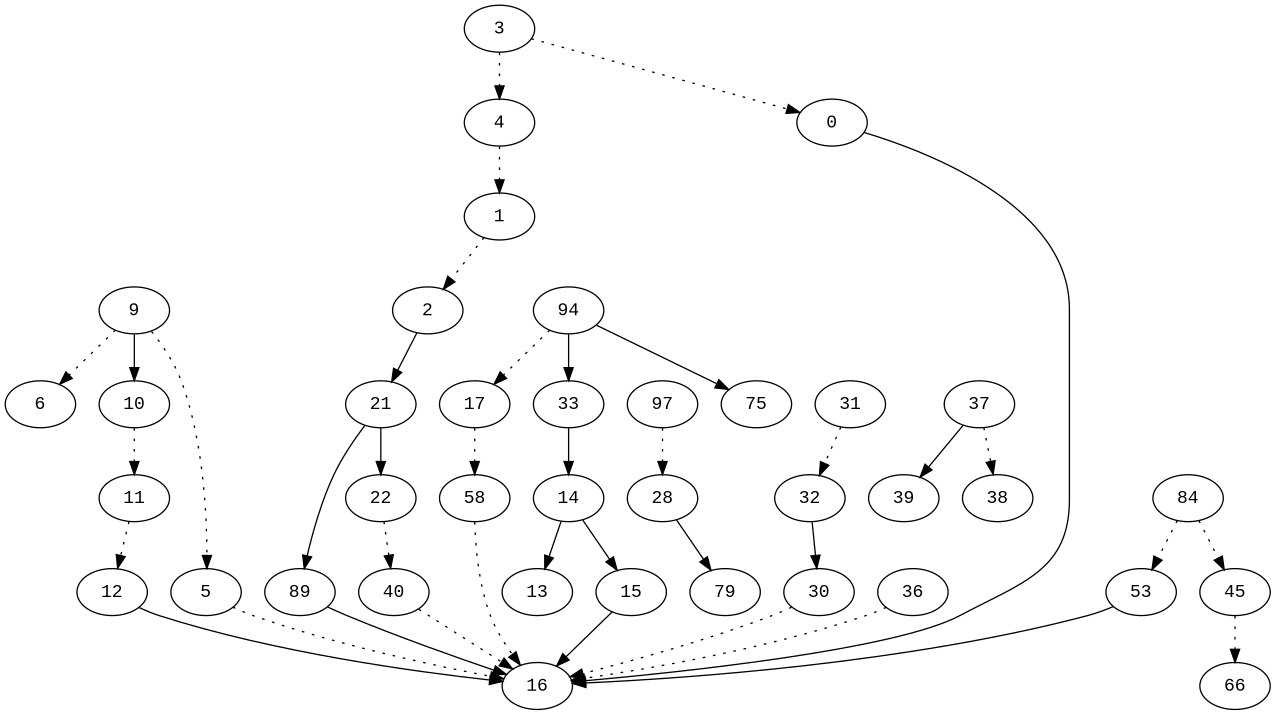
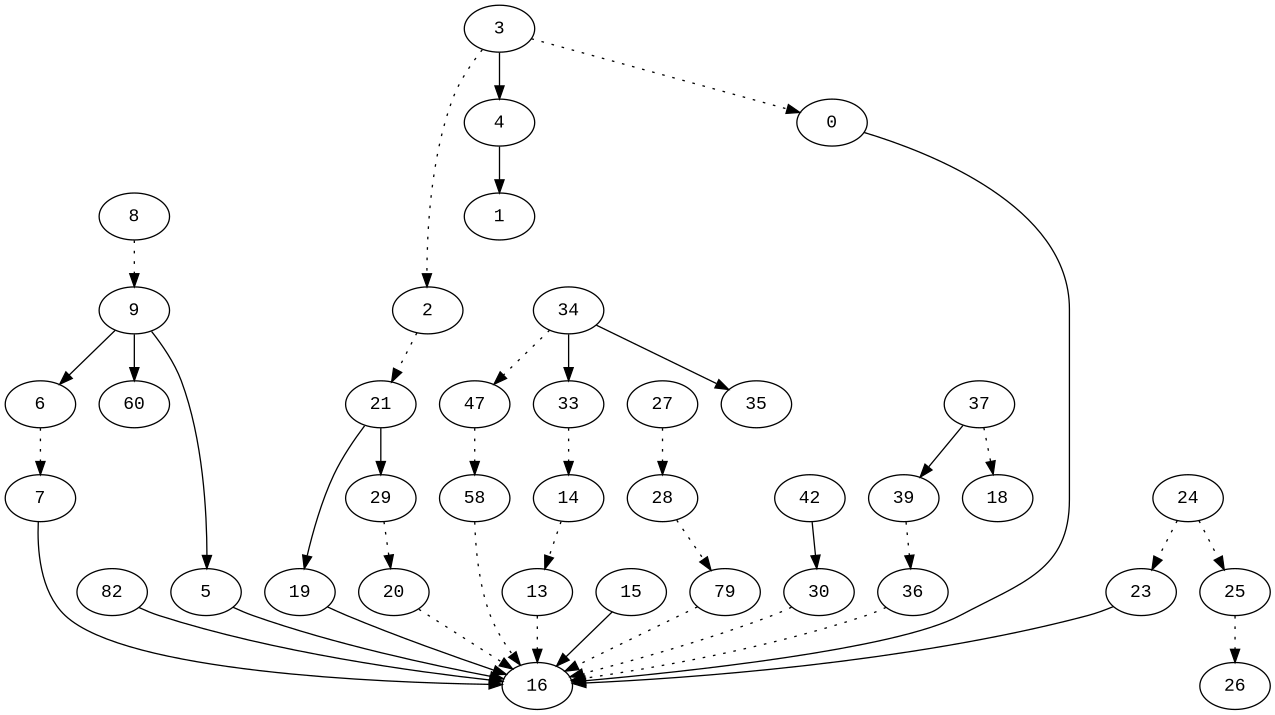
(499, 69) -> (499, 69)
(499, 163) -> (499, 163)
none -> (134, 216)
(468, 258) -> (437, 157)
(569, 310) -> (569, 310)
(407, 351) -> (407, 351)
(92, 353) -> (92, 353)
(134, 404) -> (134, 404)
(475, 404) -> (475, 404)
(663, 404) -> (663, 404)
(756, 404) -> (756, 404)
(850, 404) -> none
(197, 438) -> (197, 438)
(569, 445) -> (569, 445)
none -> (40, 498)
(134, 498) -> none
(381, 498) -> (381, 498)
(810, 498) -> (810, 498)
(998, 498) -> (998, 498)
(1188, 498) -> (1188, 498)
(555, 539) -> (555, 539)
none -> (908, 539)
(596, 540) -> none
(690, 540) -> (690, 540)
(112, 592) -> (112, 592)
(300, 592) -> (300, 592)
(394, 592) -> (394, 592)
(1141, 592) -> (1141, 592)
(1235, 592) -> (1235, 592)
none -> (537, 633)
none -> (637, 636)
(360, 647) -> (360, 647)
(1235, 686) -> (1235, 686)
